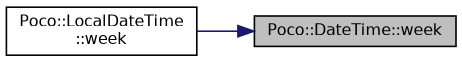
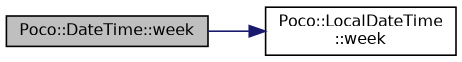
(217, 31) -> (229, 31)
